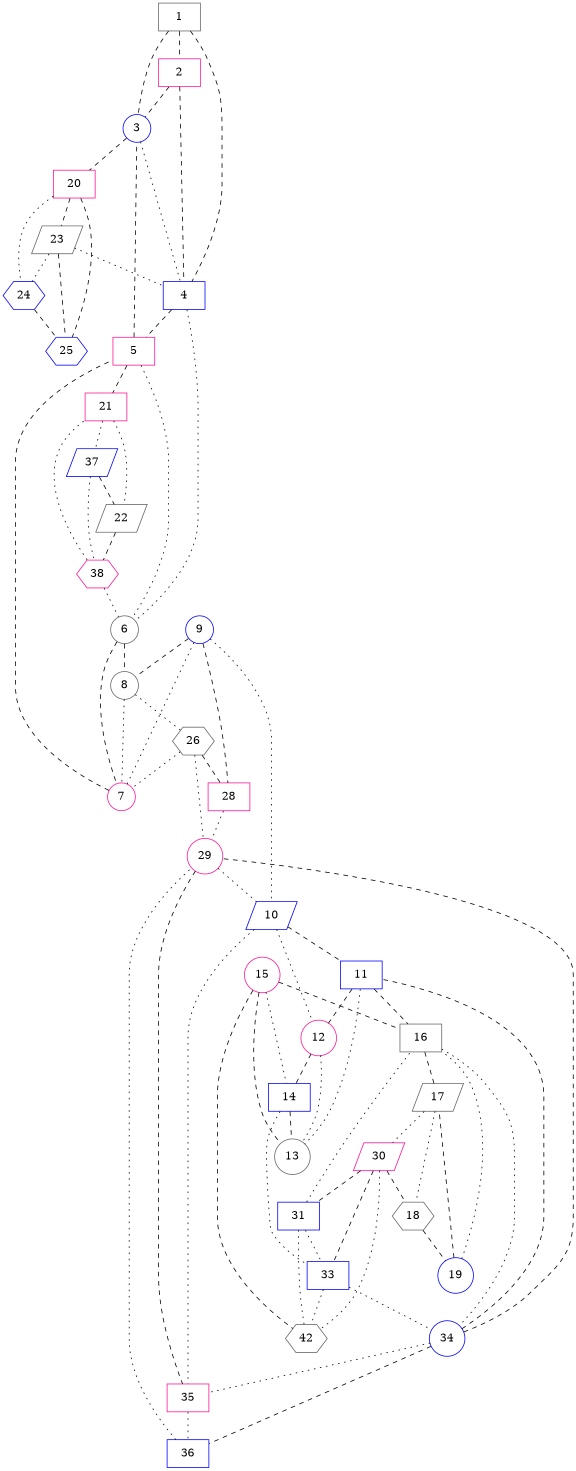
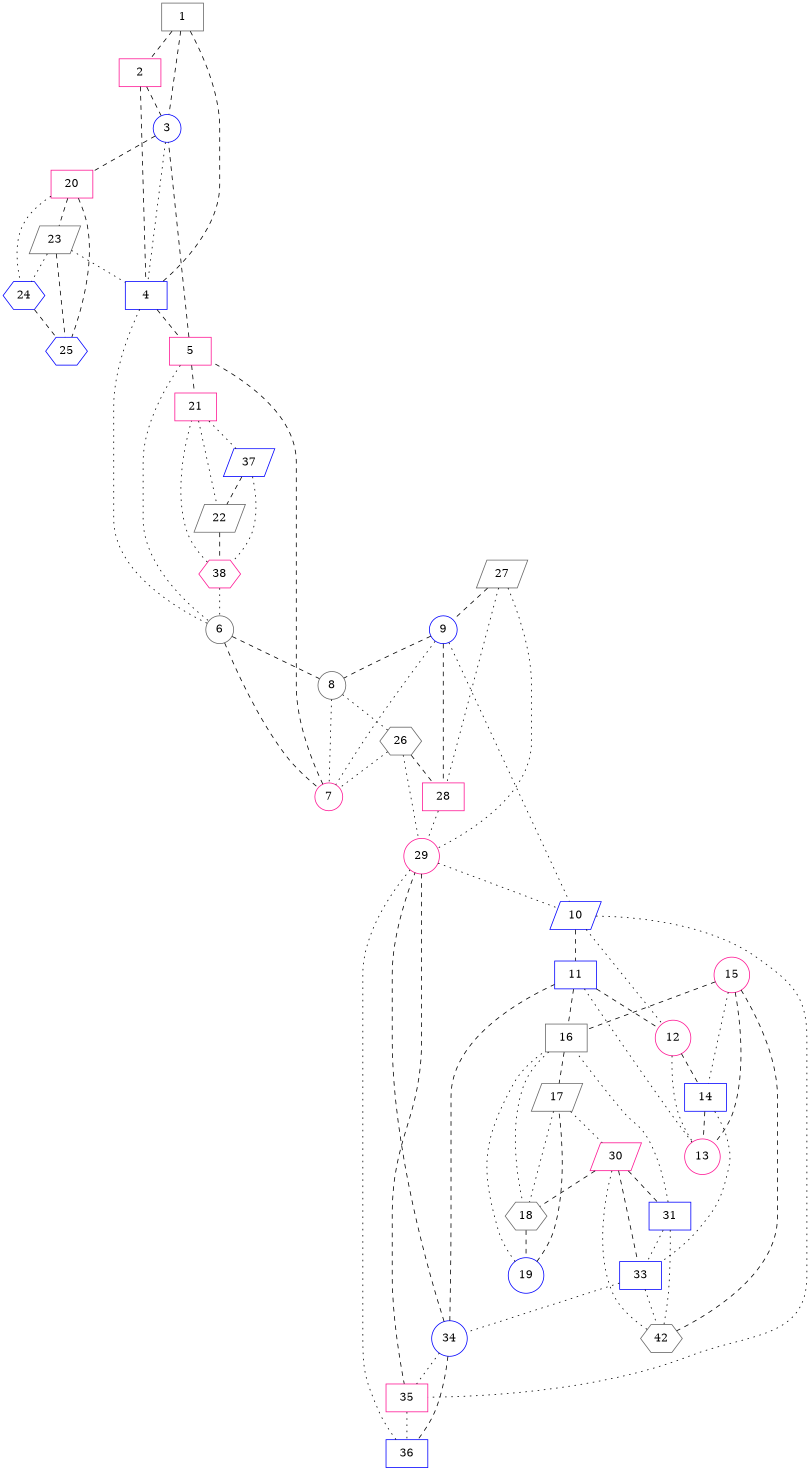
none -> (502, 574)
(292, 1157) -> (702, 1157)
(514, 1181) -> (516, 1123)
